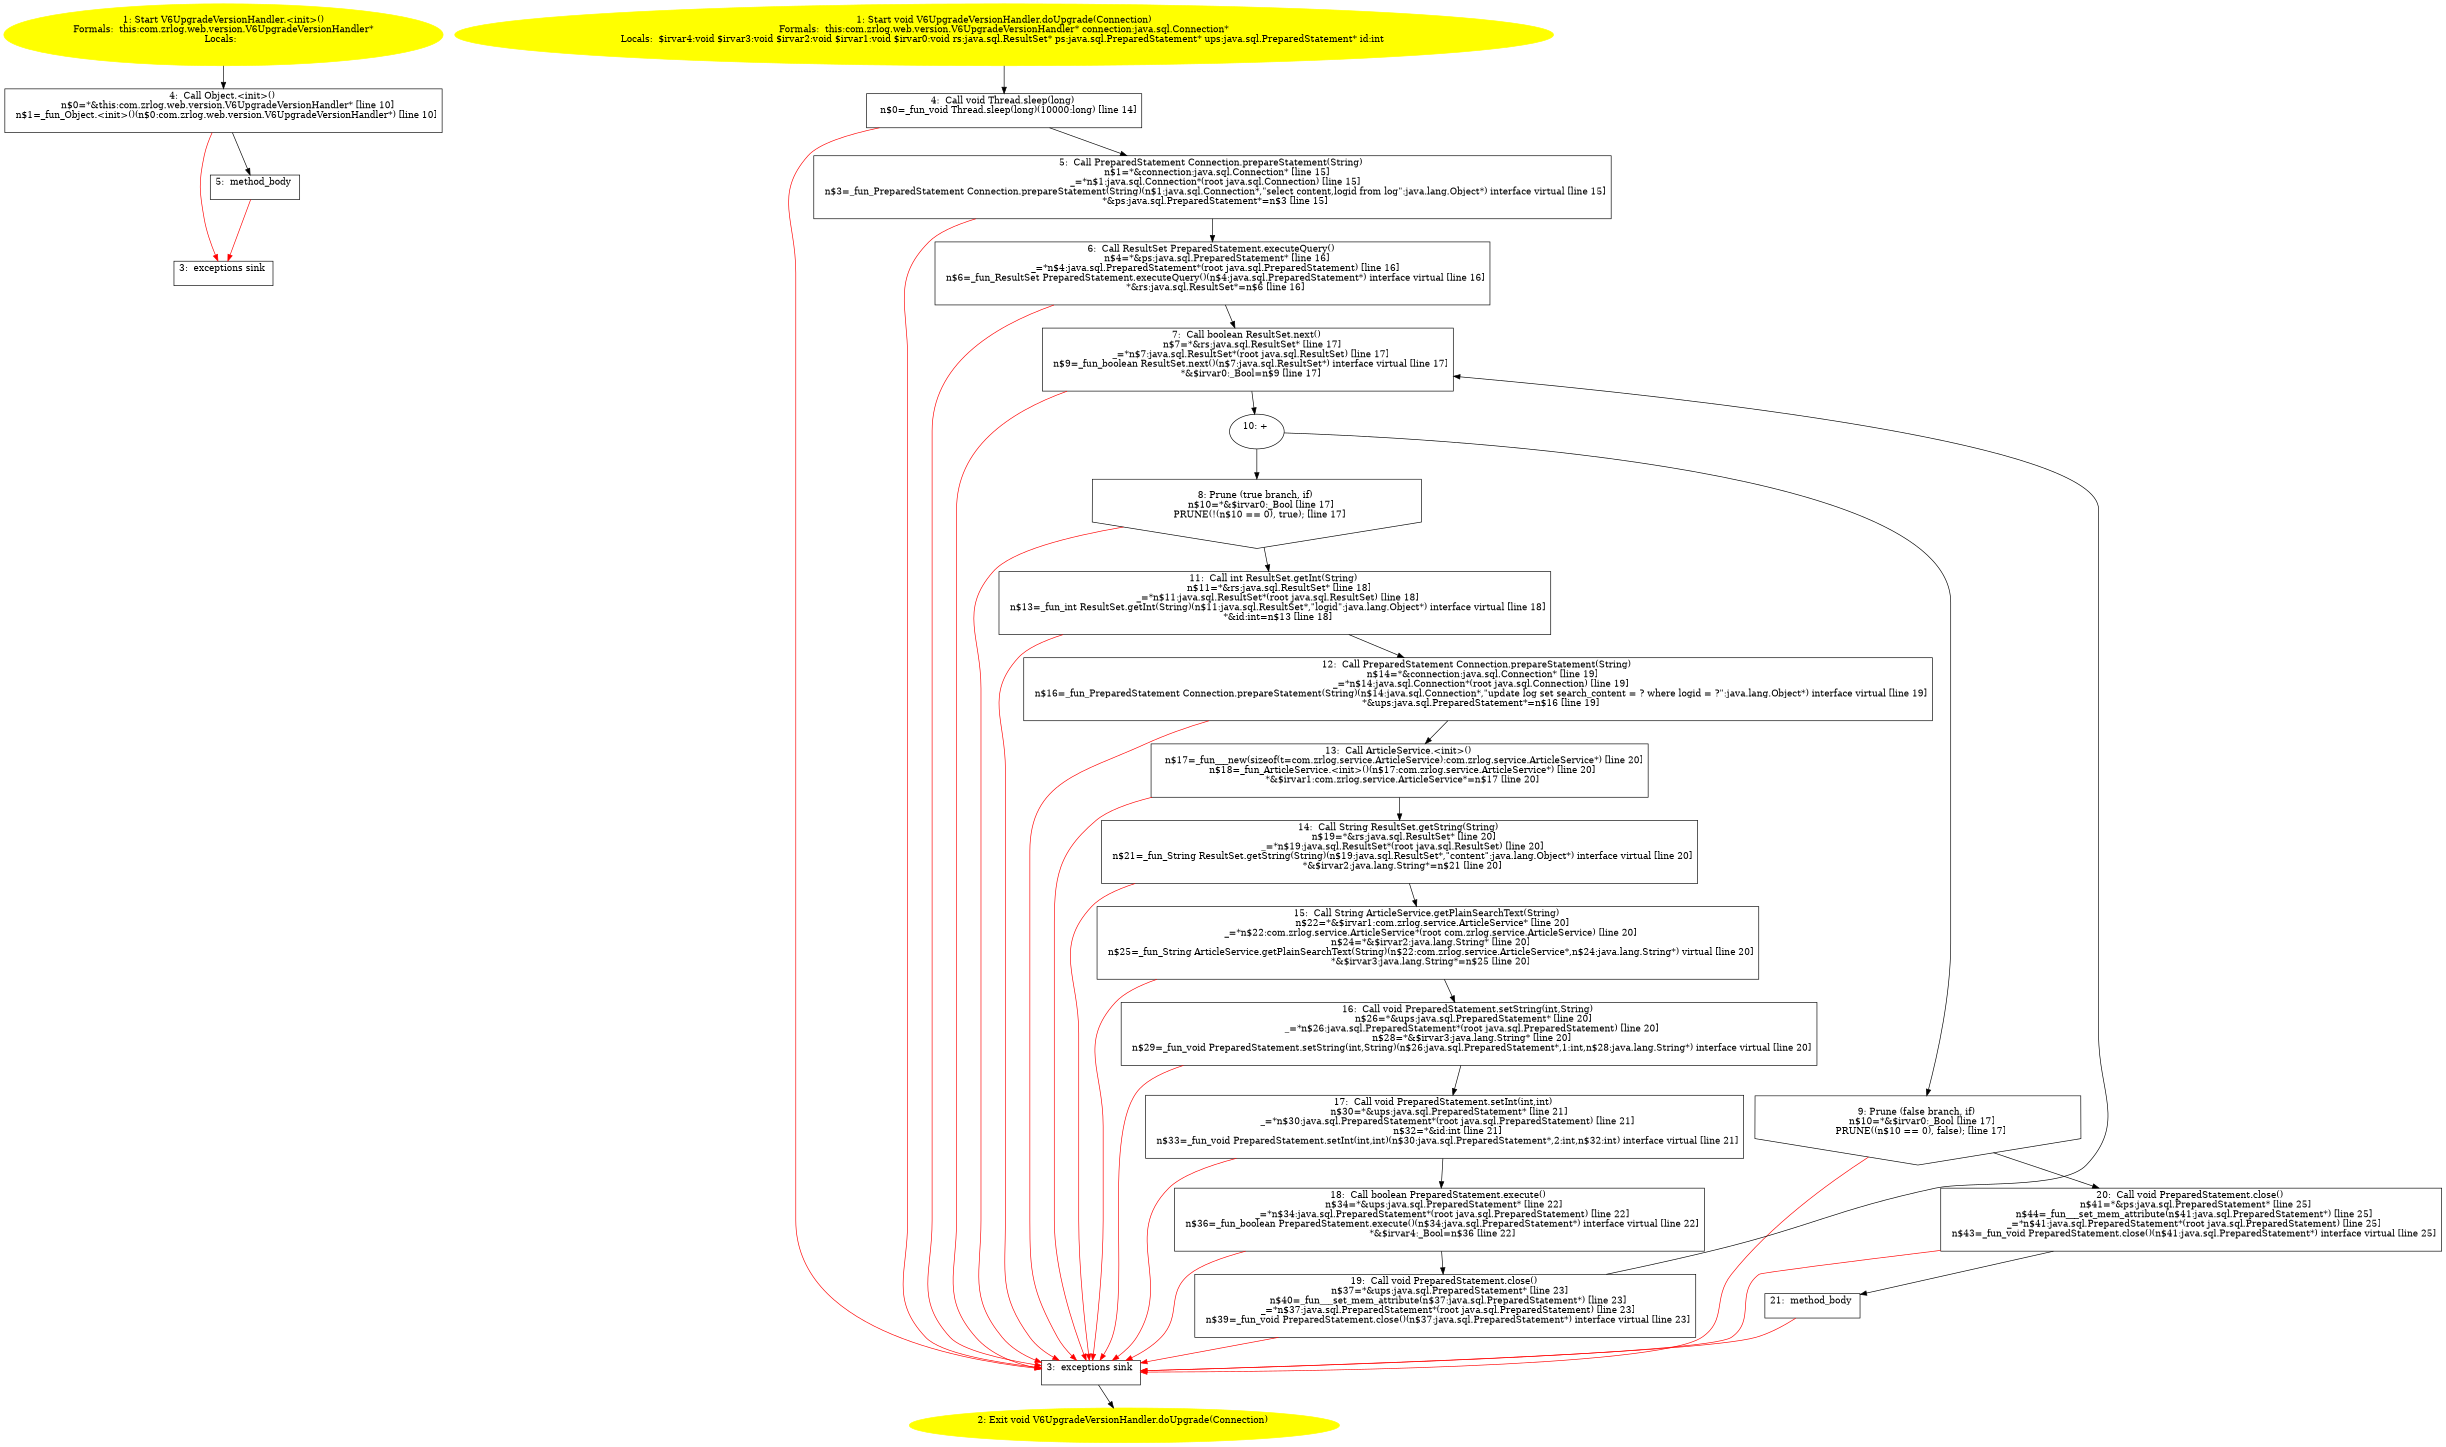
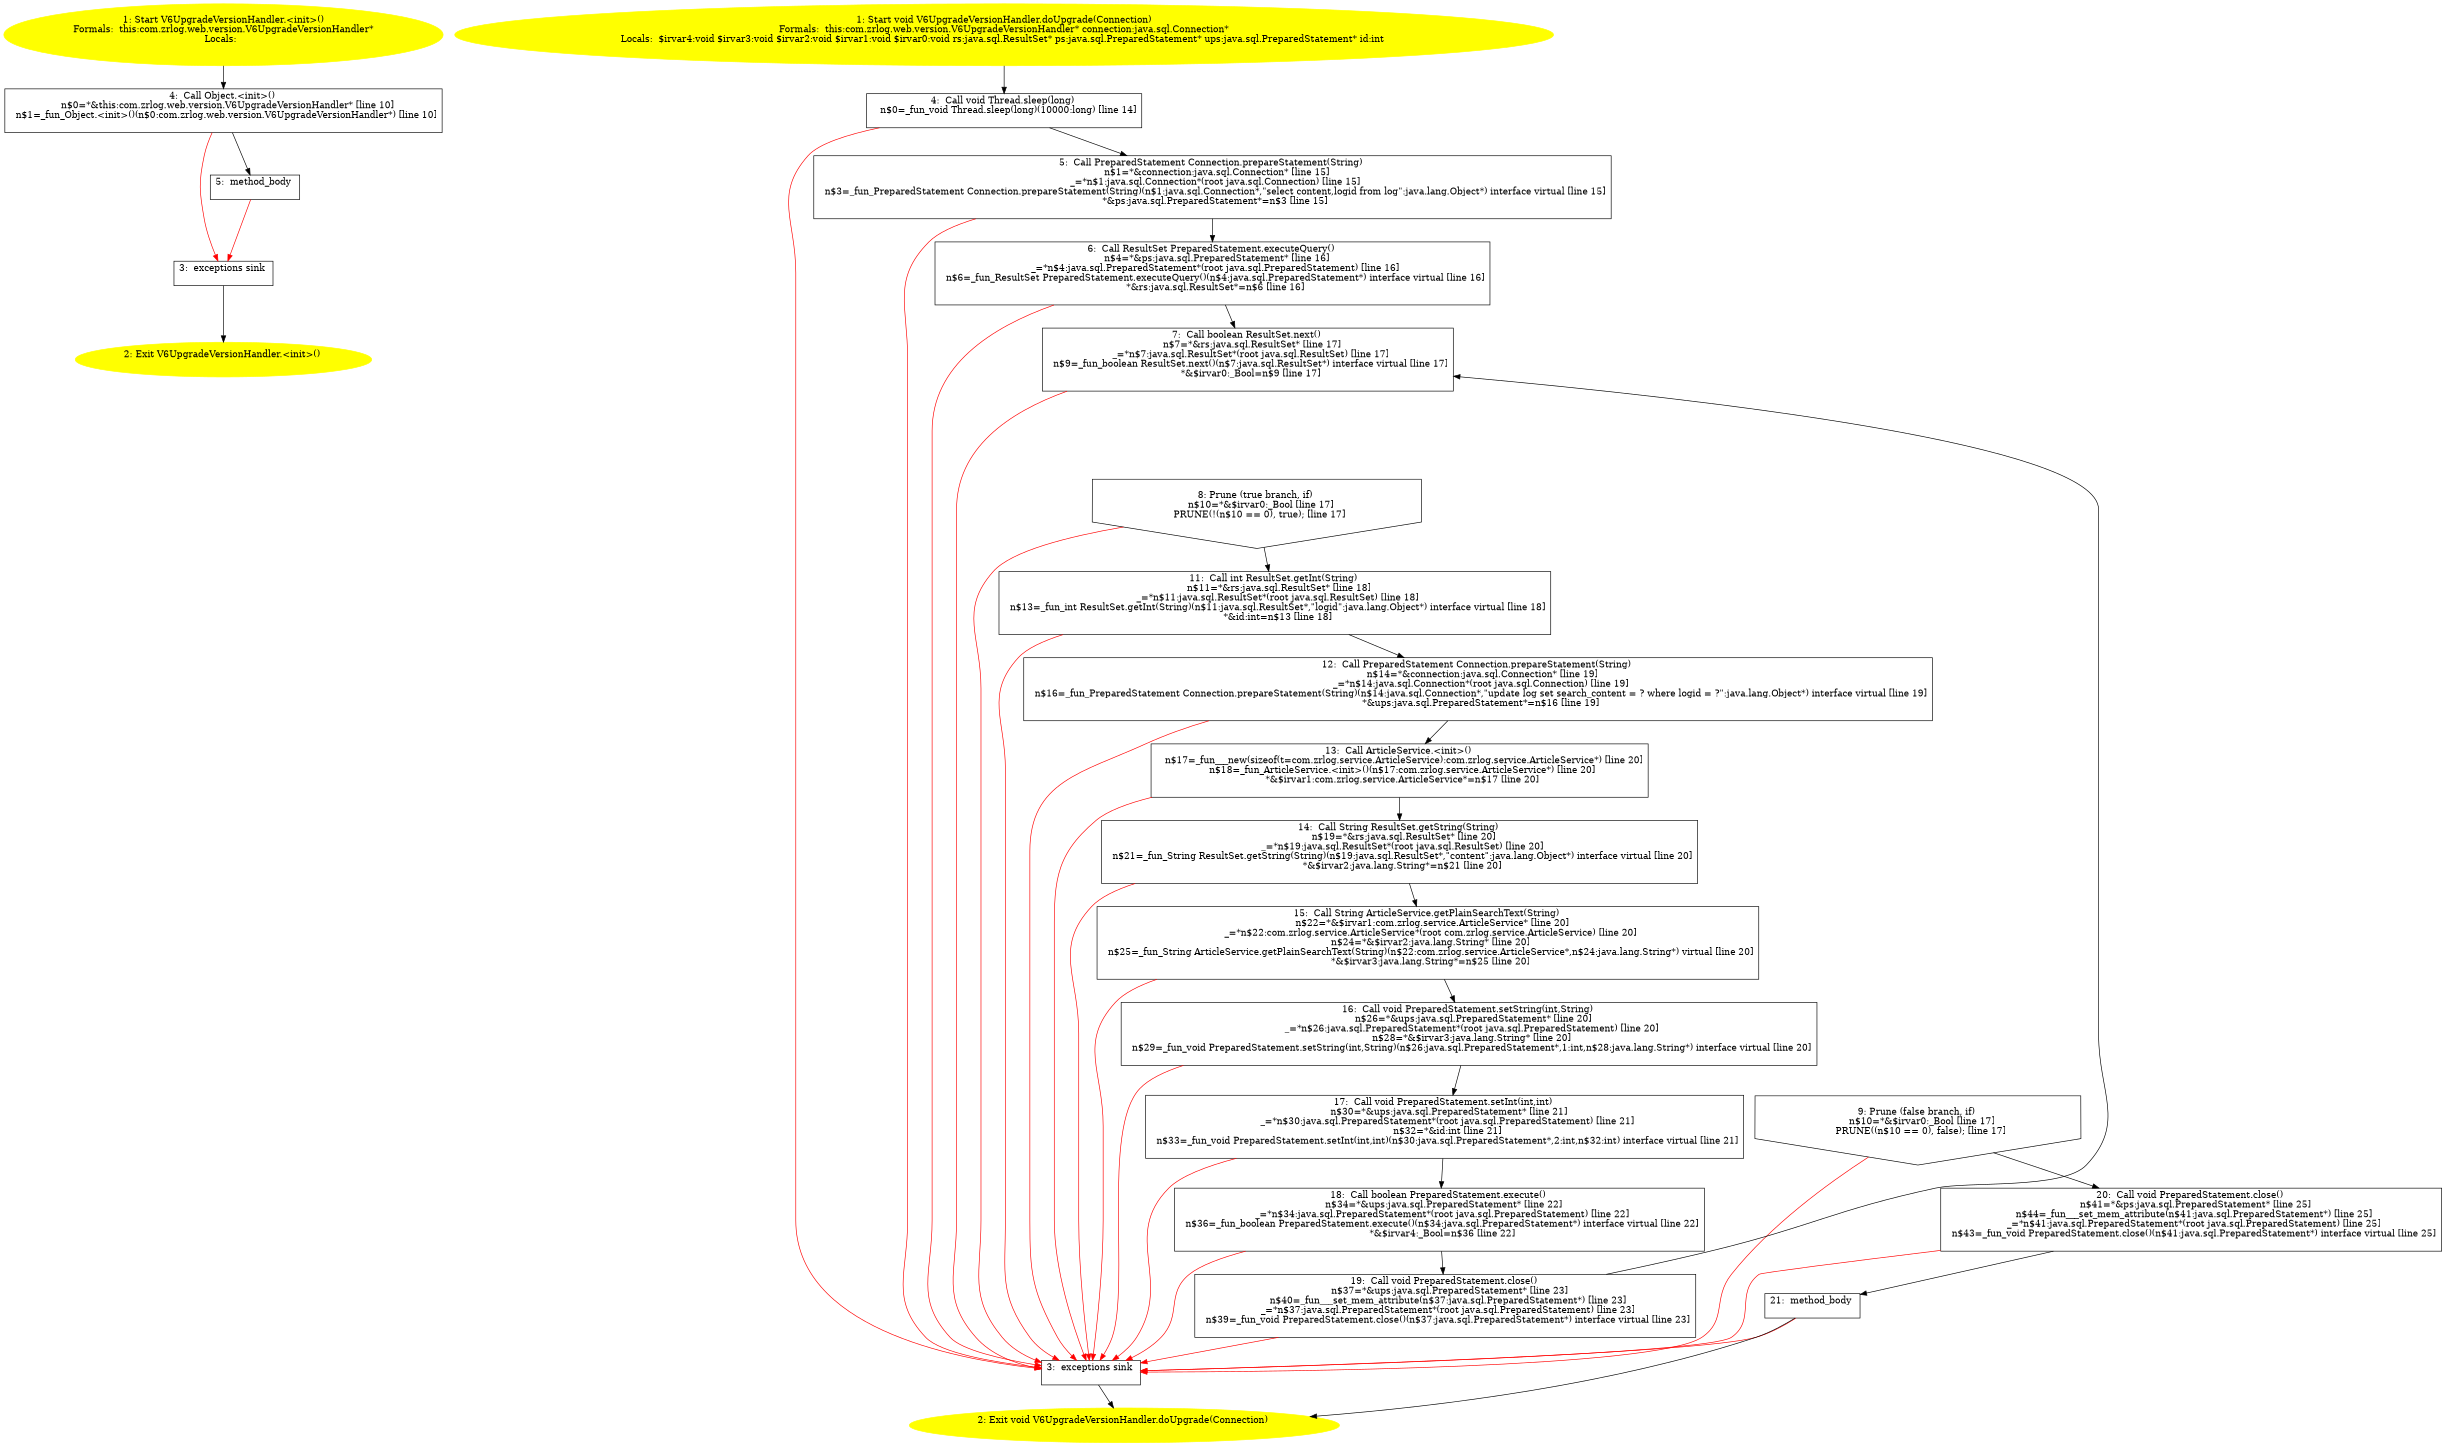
none -> (223, 360)
(1257, 432) -> none
none -> (1560, 1385)
